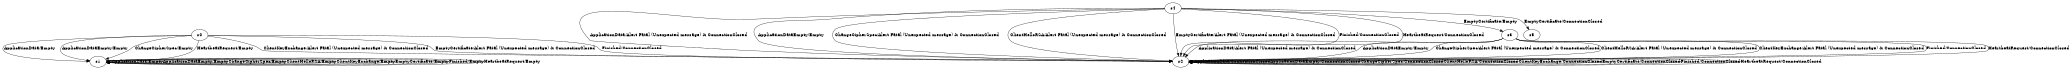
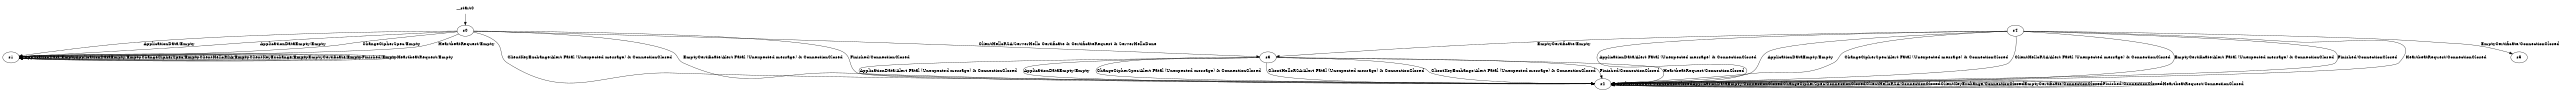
none -> (465, 8)
none -> (865, 42)
